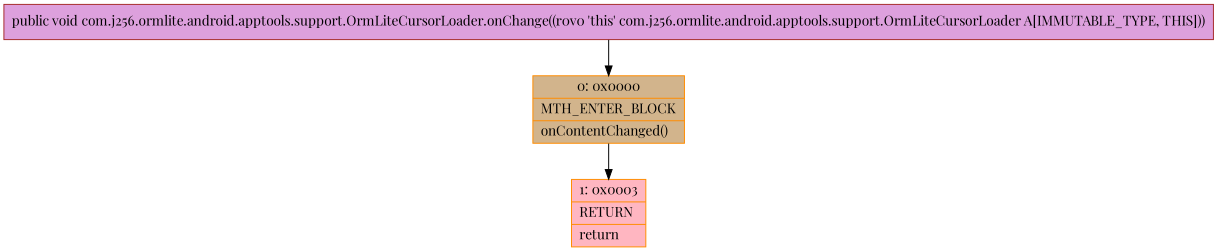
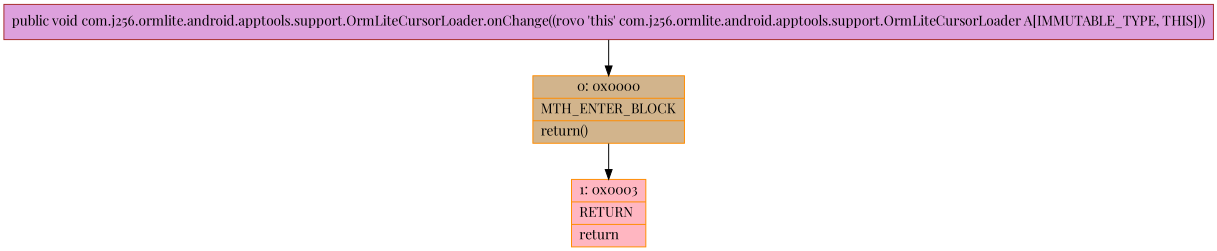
(604, 132) -> (565, 132)
